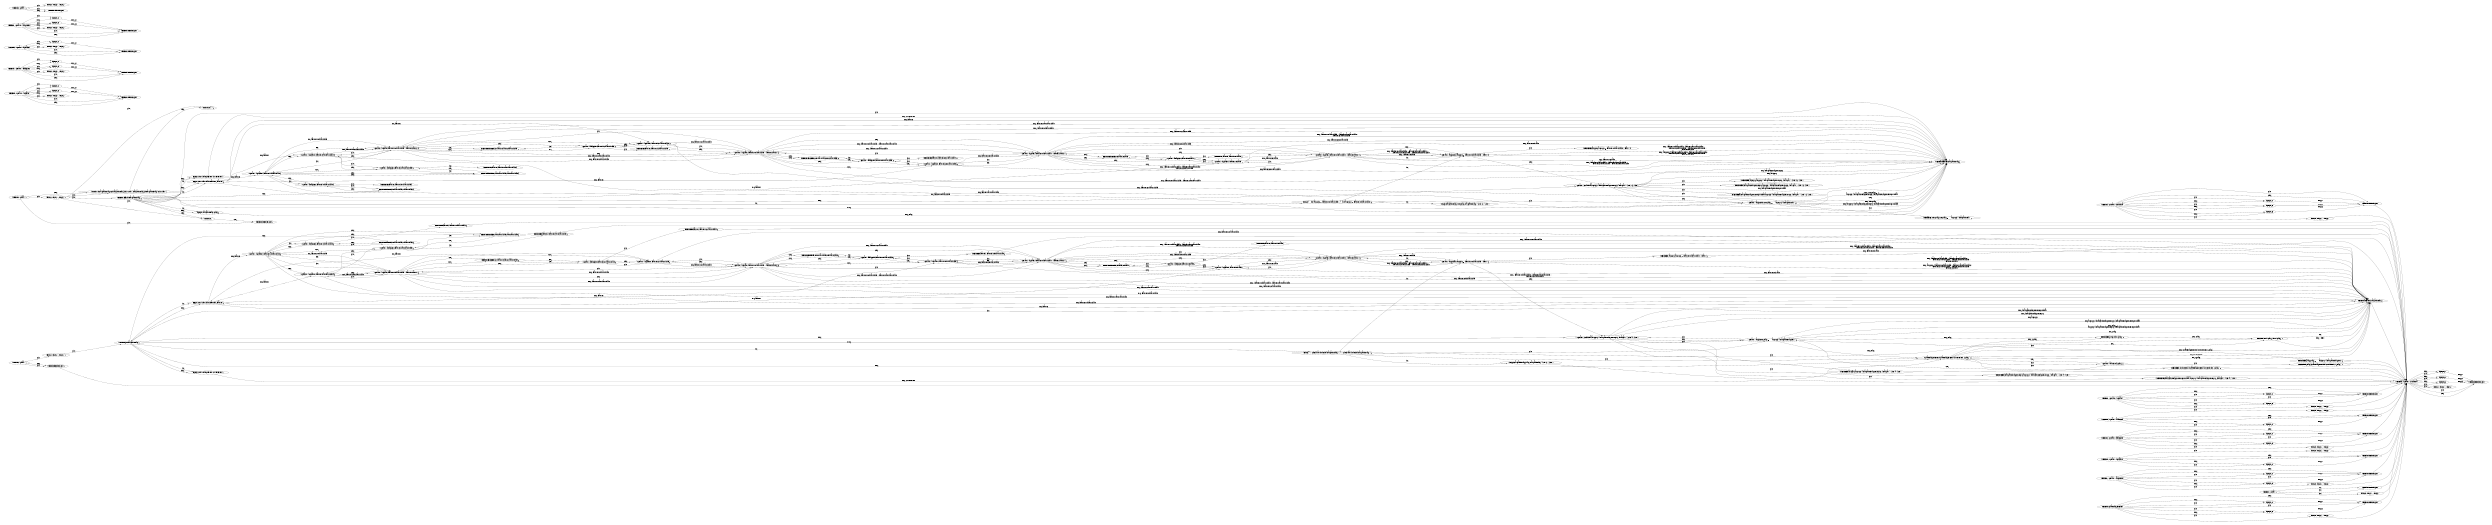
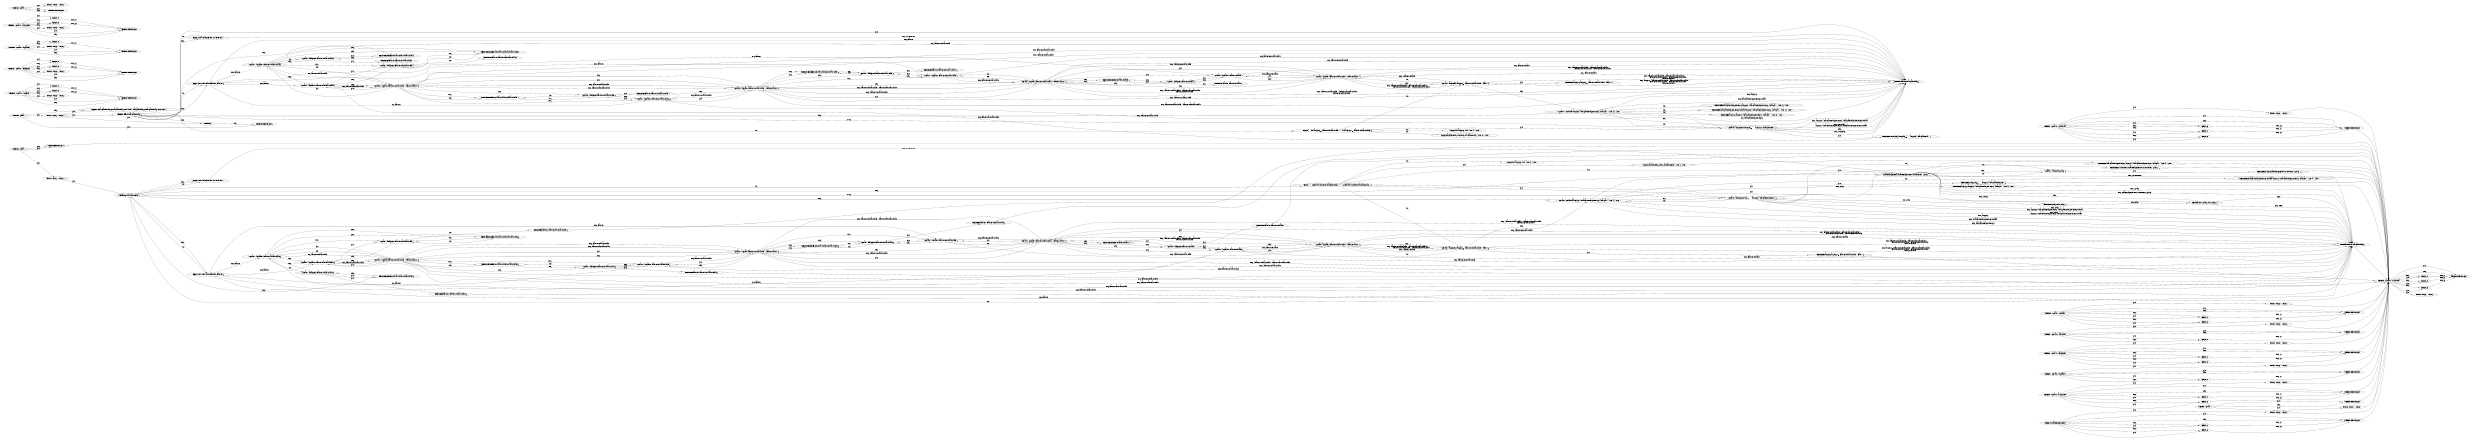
(208, 108) -> none
none -> (1465, 131)
none -> (1522, 162)
(208, 213) -> none
